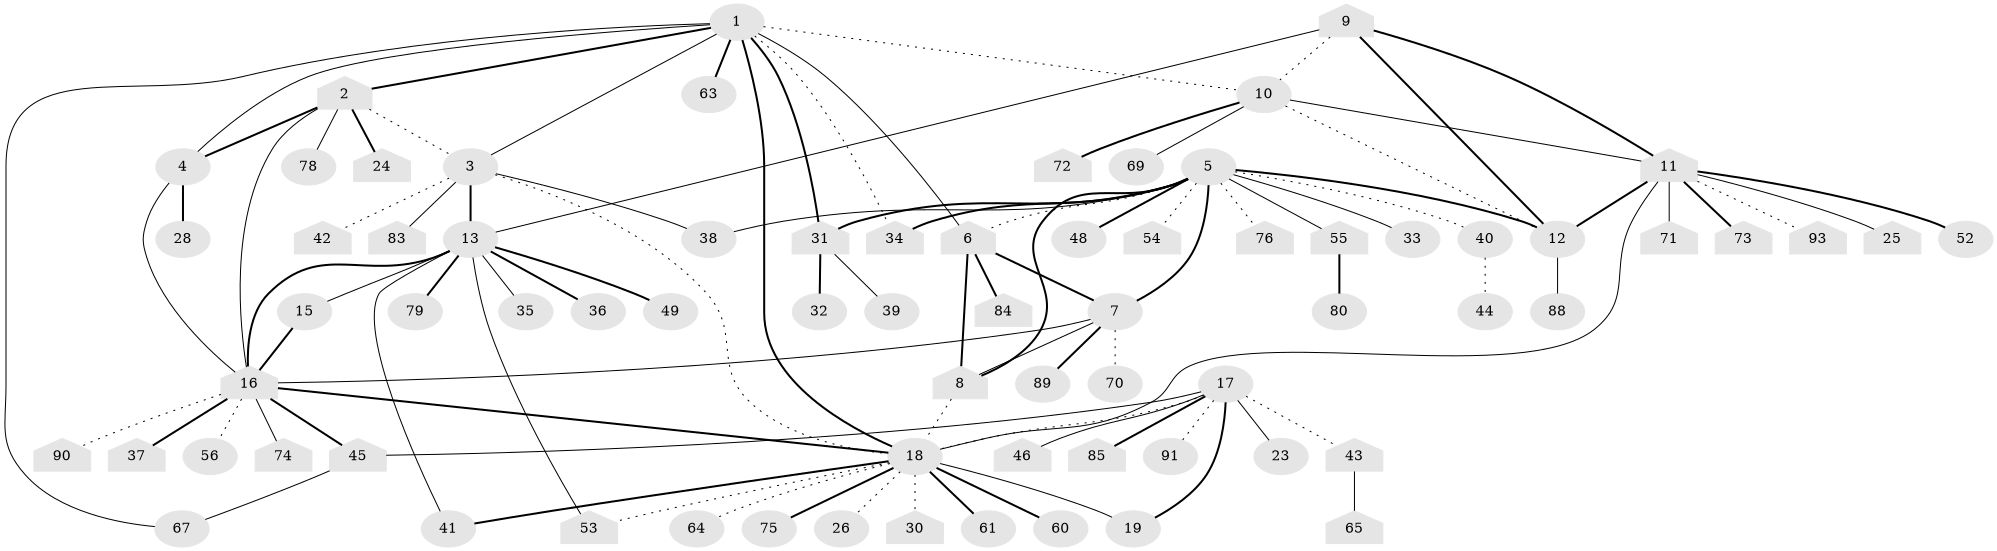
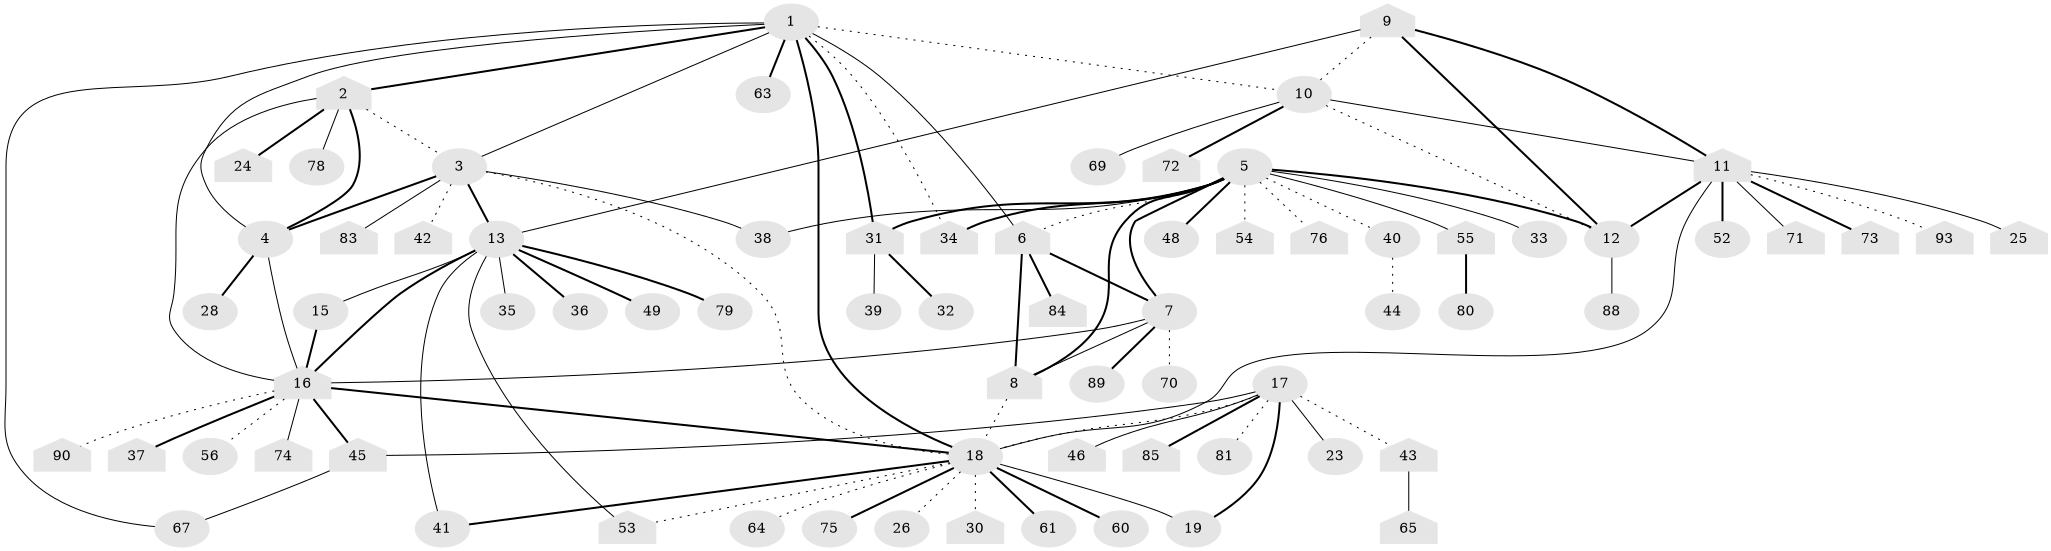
none -> (363, 203)
(1170, 457) -> (1225, 457)
